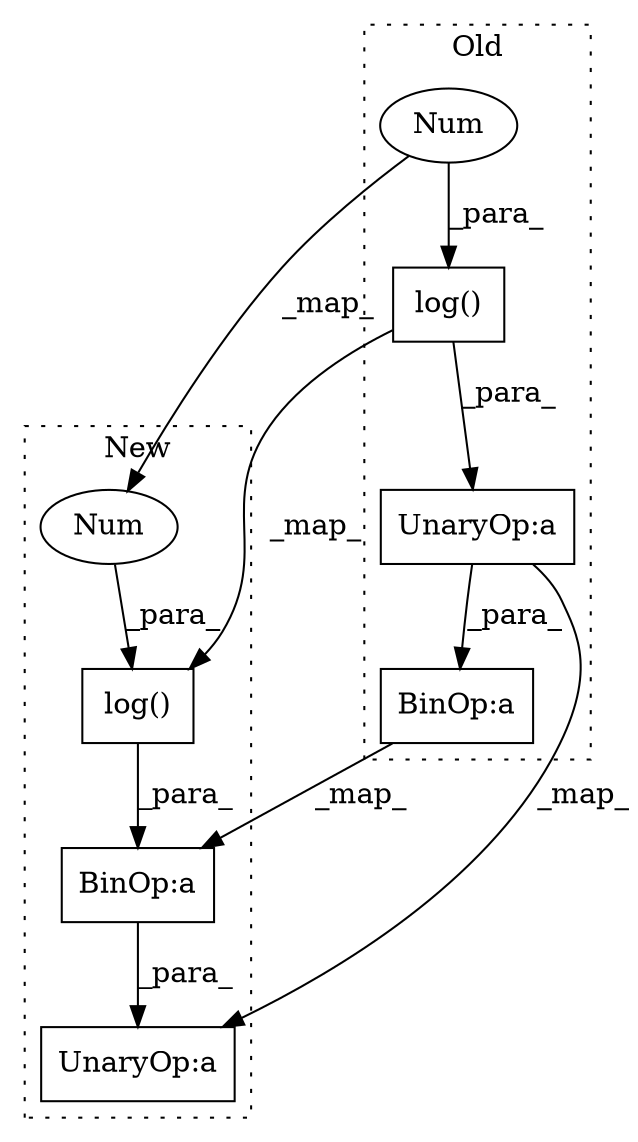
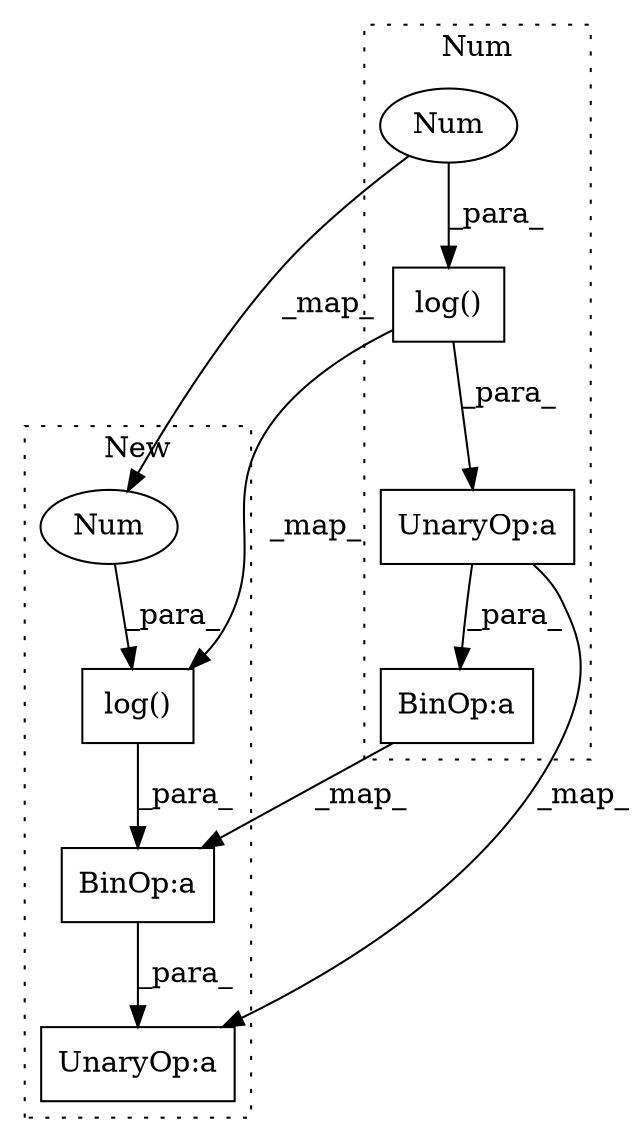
(478, 48) -> (478, 48)
